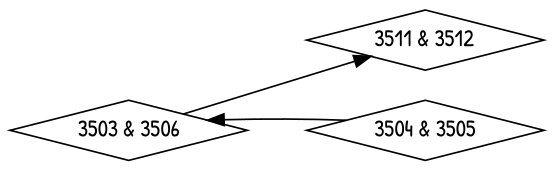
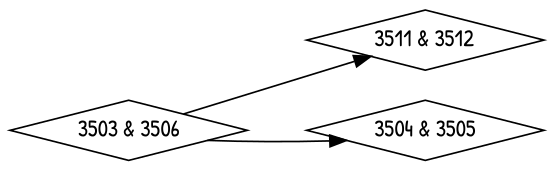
(286, 119) -> (268, 142)
